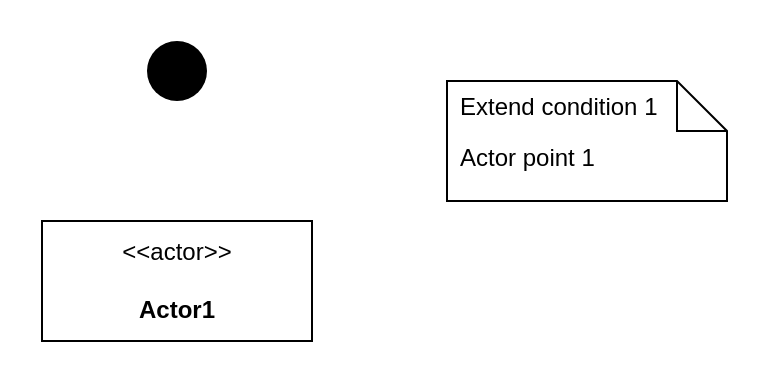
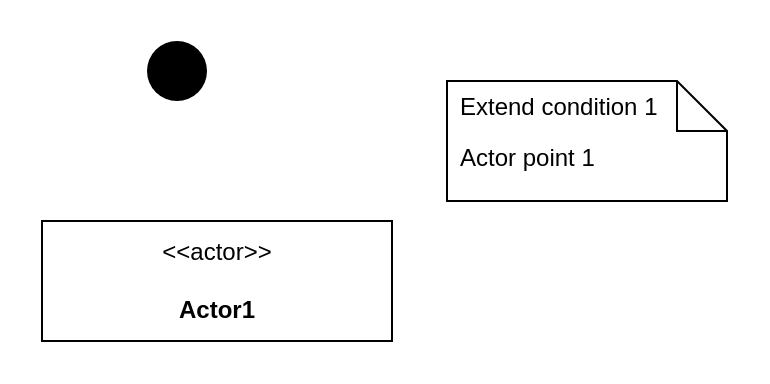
(177, 281) -> (217, 281)
